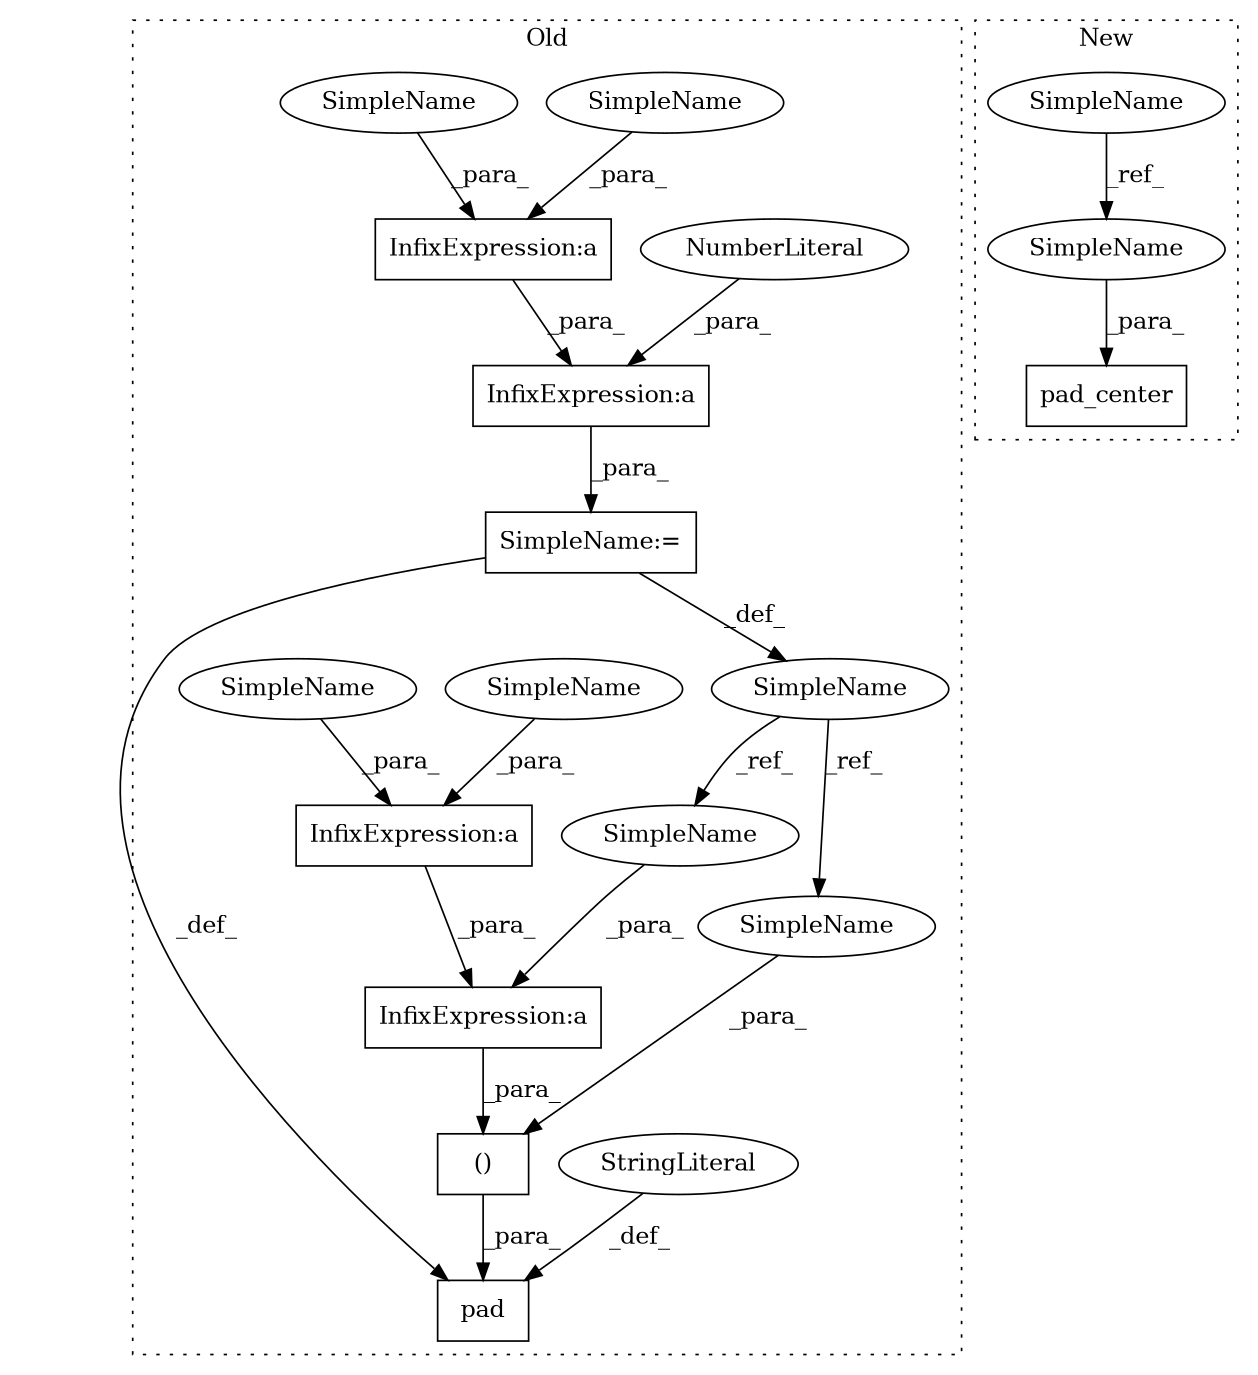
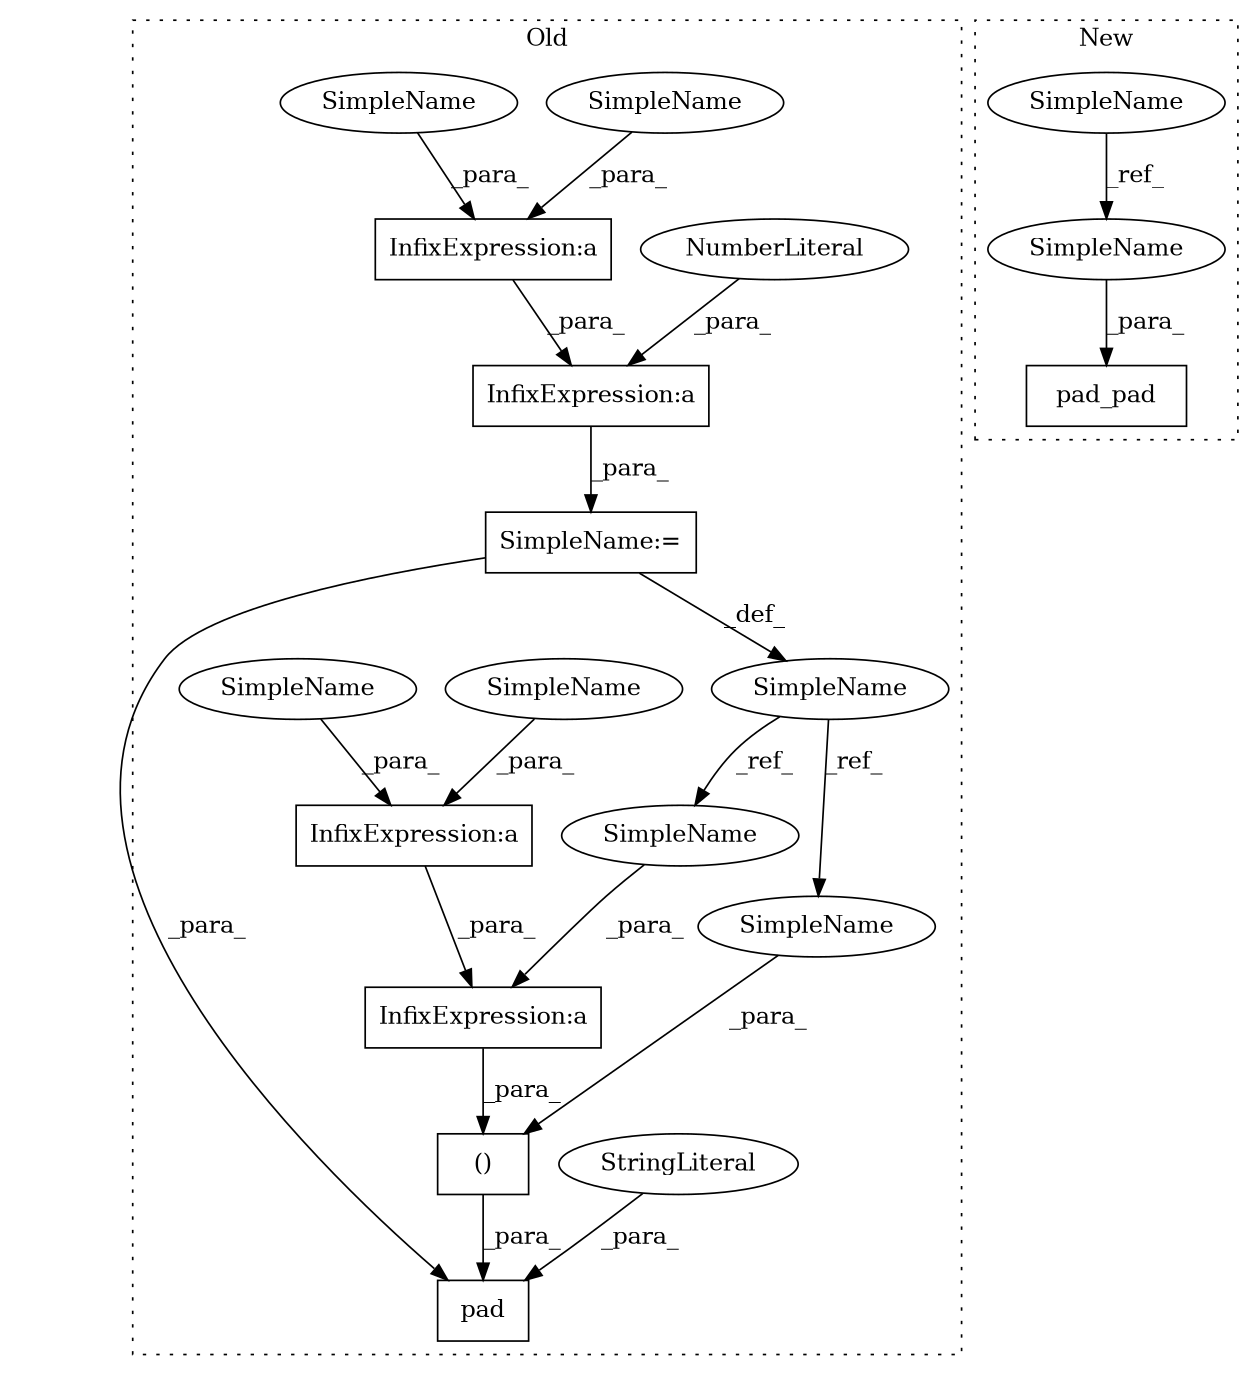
(1106, 396) -> (1106, 396)
(207, 927) -> (207, 927)
(640, 1237) -> (640, 1237)
